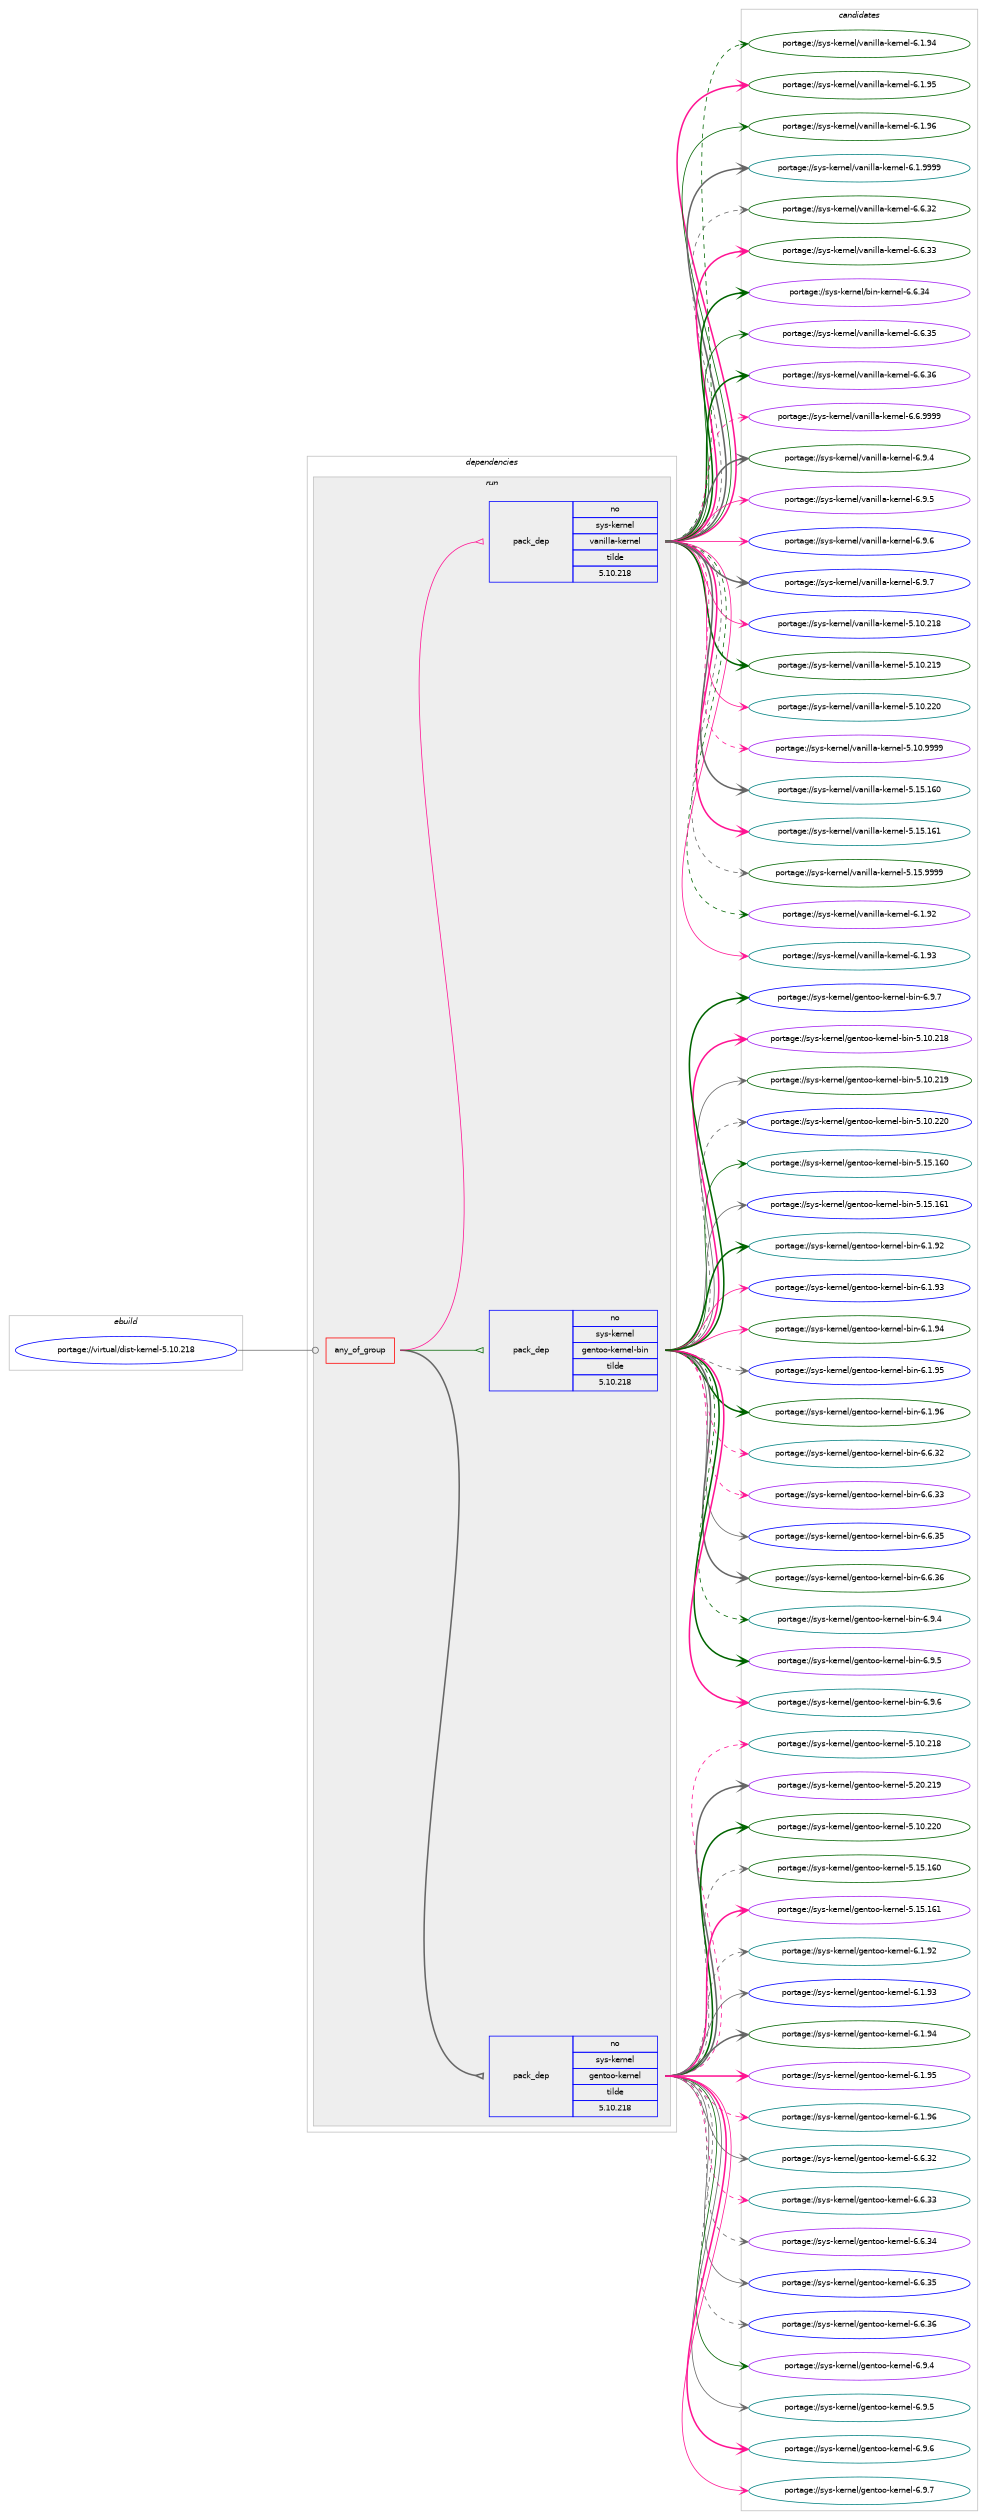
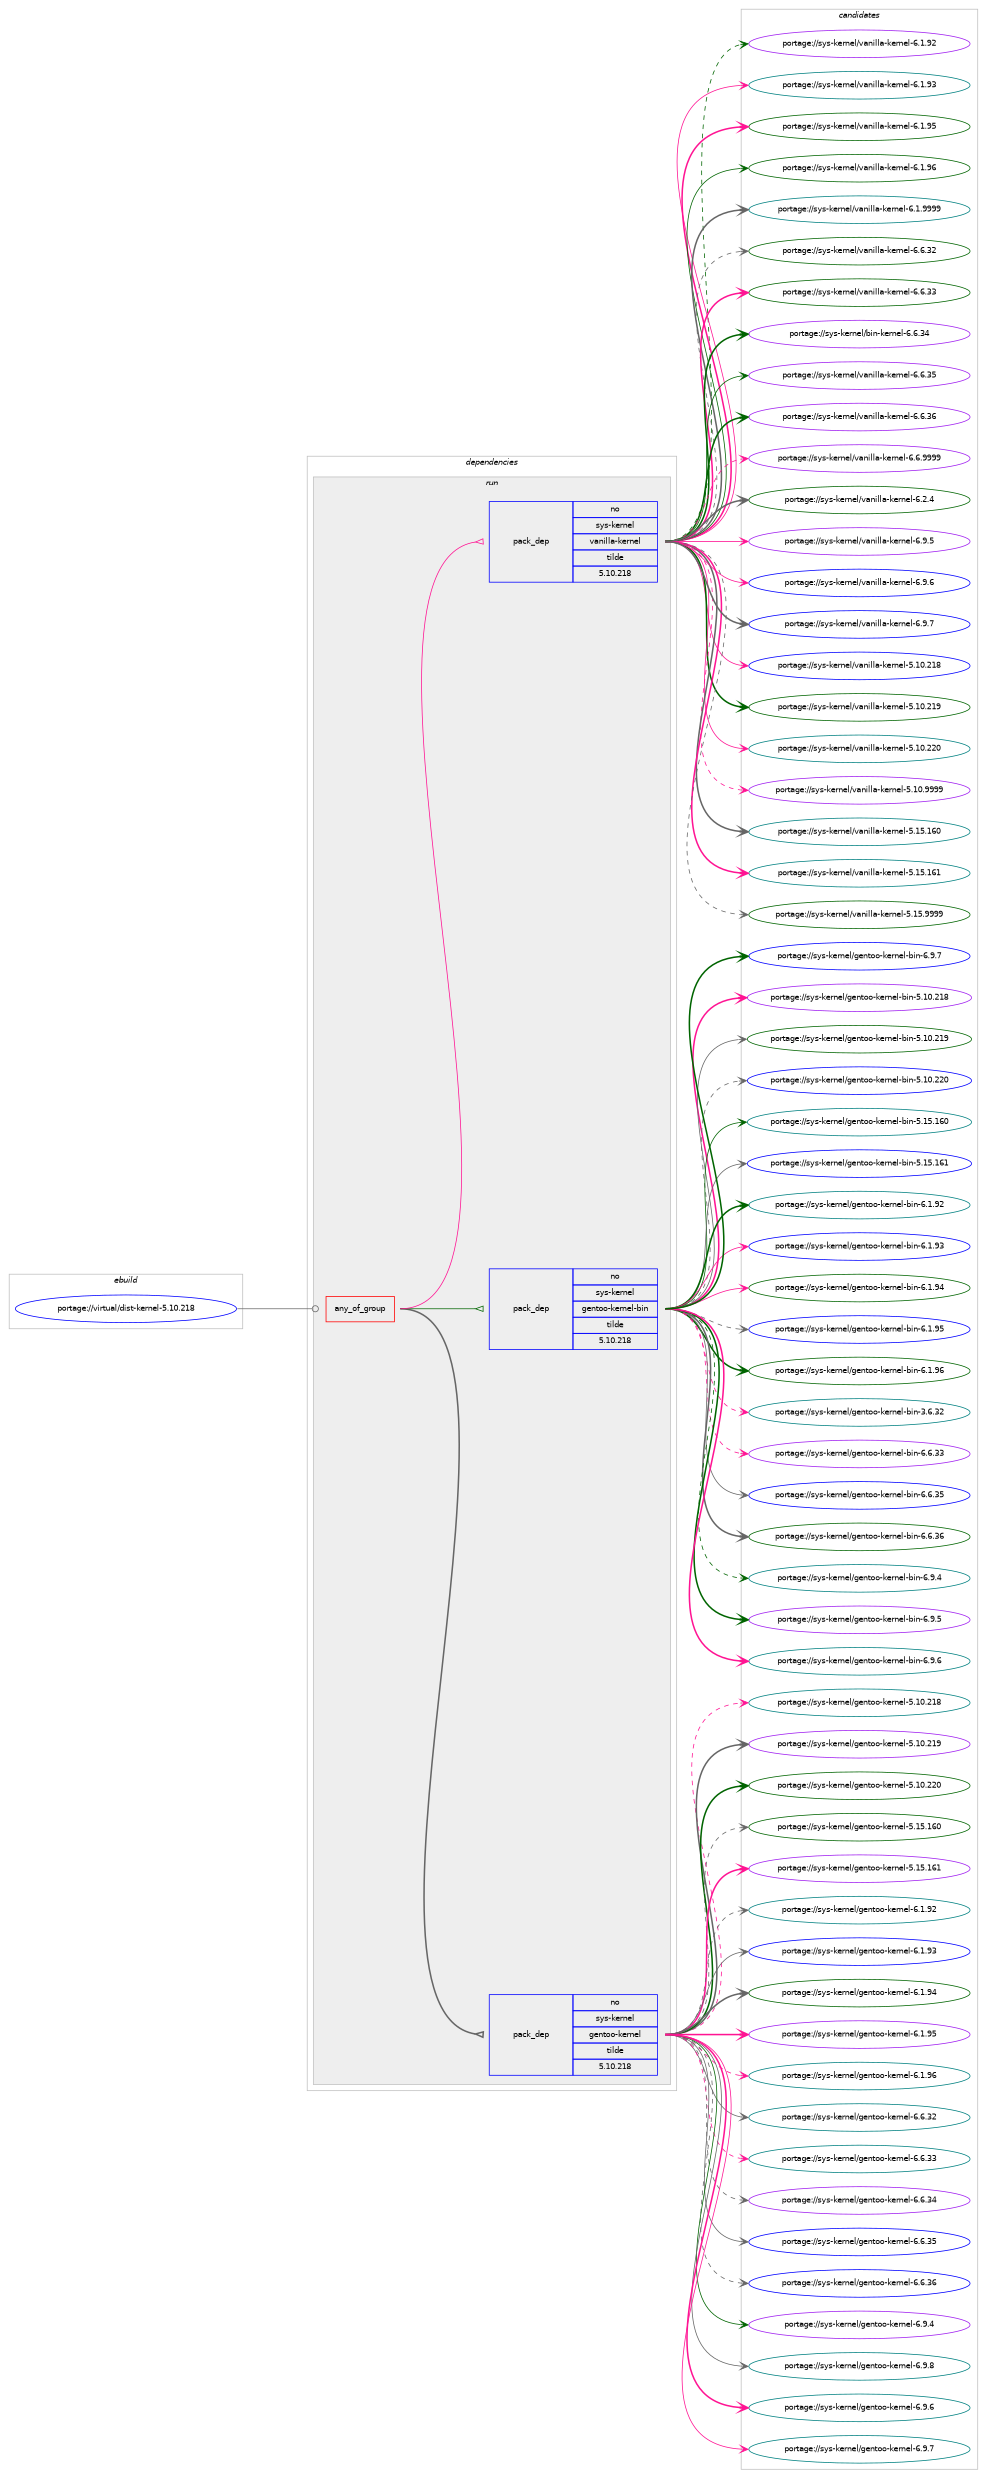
(859, 44) -> none
(859, 459) -> (859, 500)
(859, 1454) -> (859, 1412)
(859, 1786) -> (859, 1744)
(859, 2408) -> (859, 2366)
